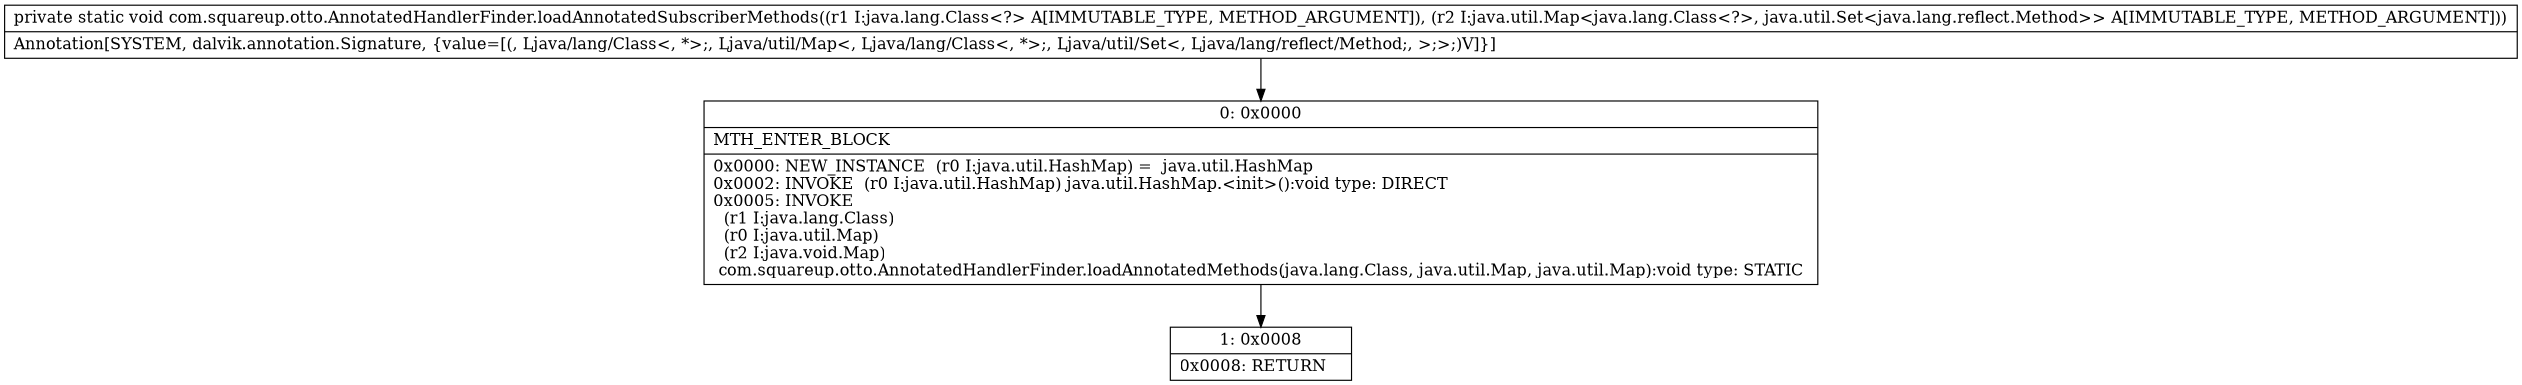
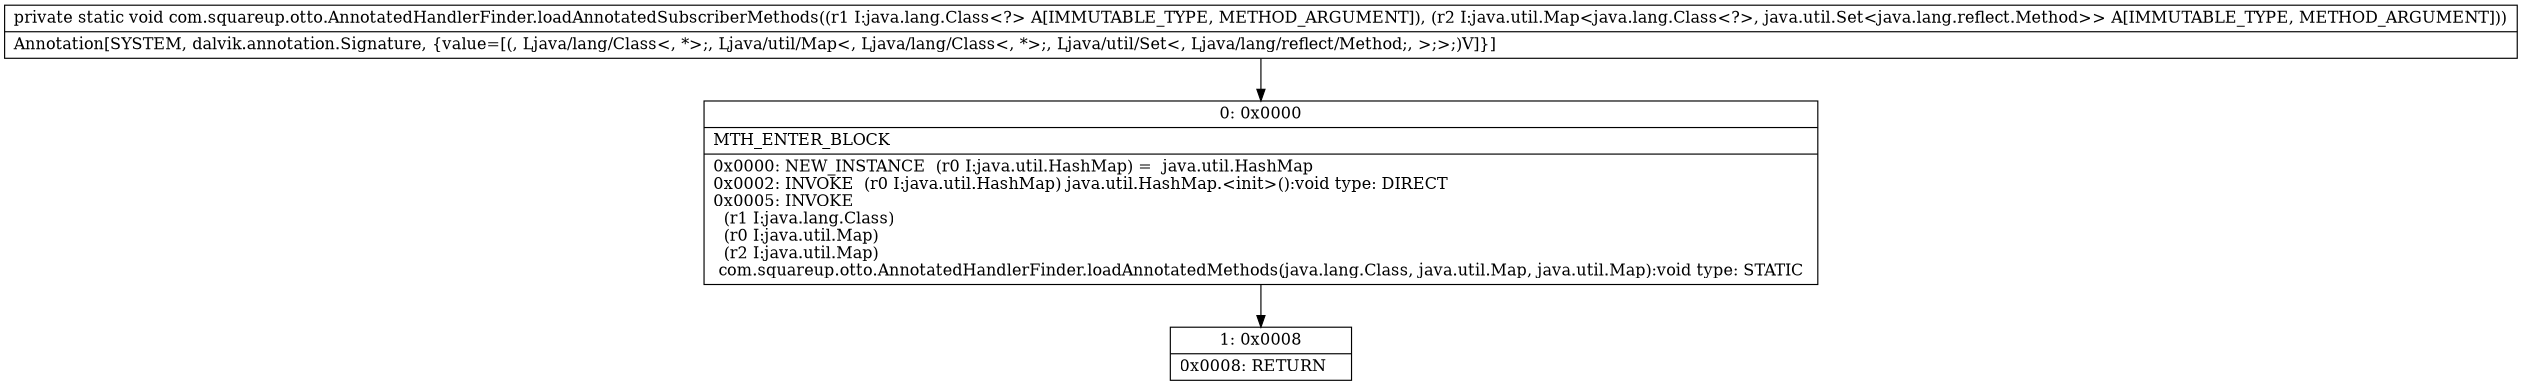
(800, 253) -> (796, 253)
